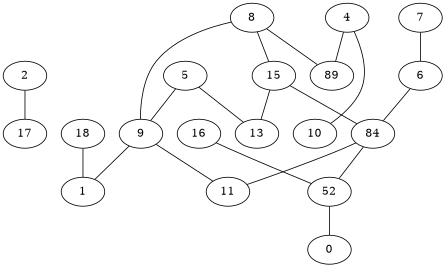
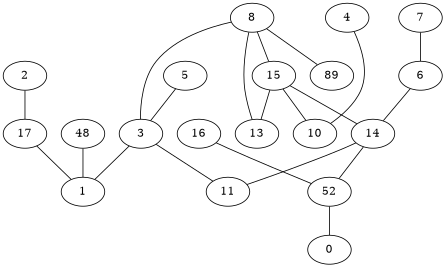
(340, 47) -> none
(221, 105) -> (244, 76)
none -> (294, 105)
(83, 134) -> (83, 134)
(141, 134) -> (141, 134)
(373, 134) -> (373, 134)
none -> (54, 163)
